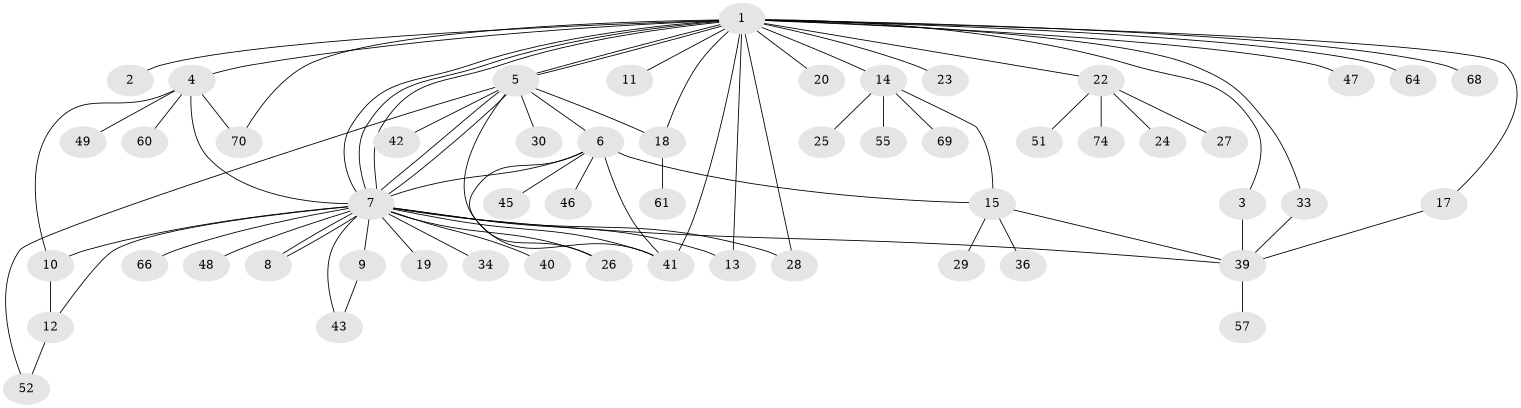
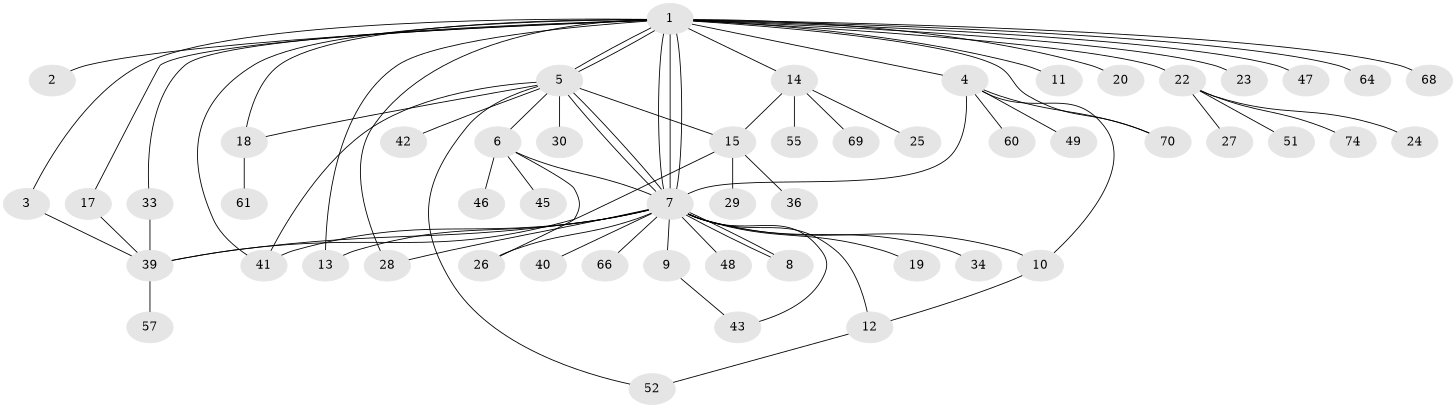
(792, 189) -> (646, 111)
(626, 209) -> none
